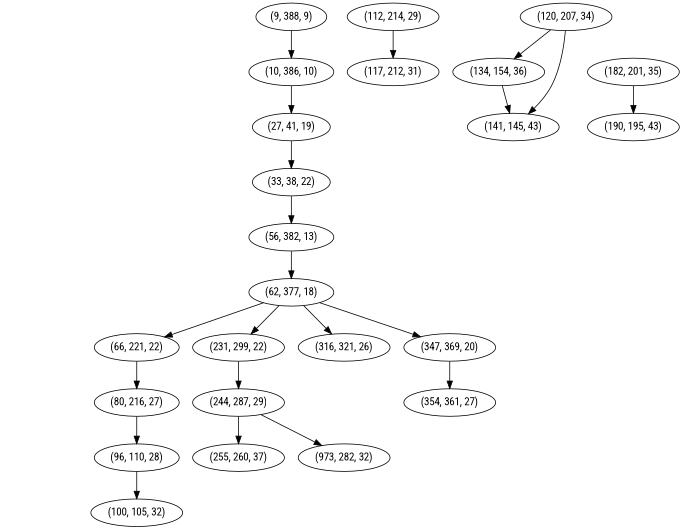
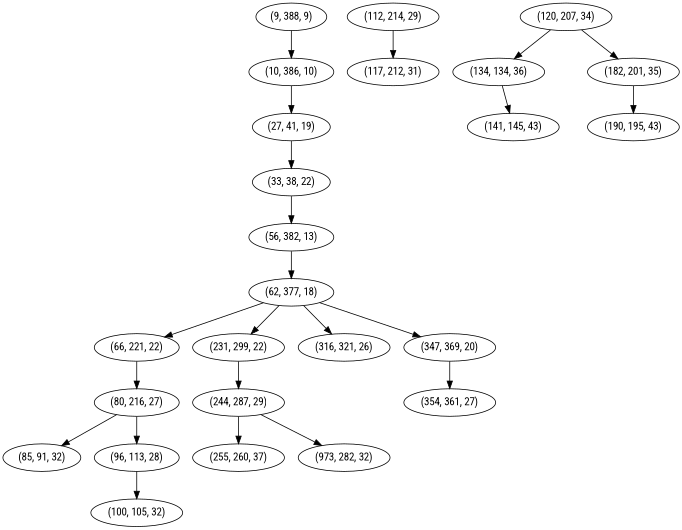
(499, 72) -> (499, 72)
(557, 73) -> (597, 42)
none -> (42, 458)
(137, 458) -> (137, 458)
